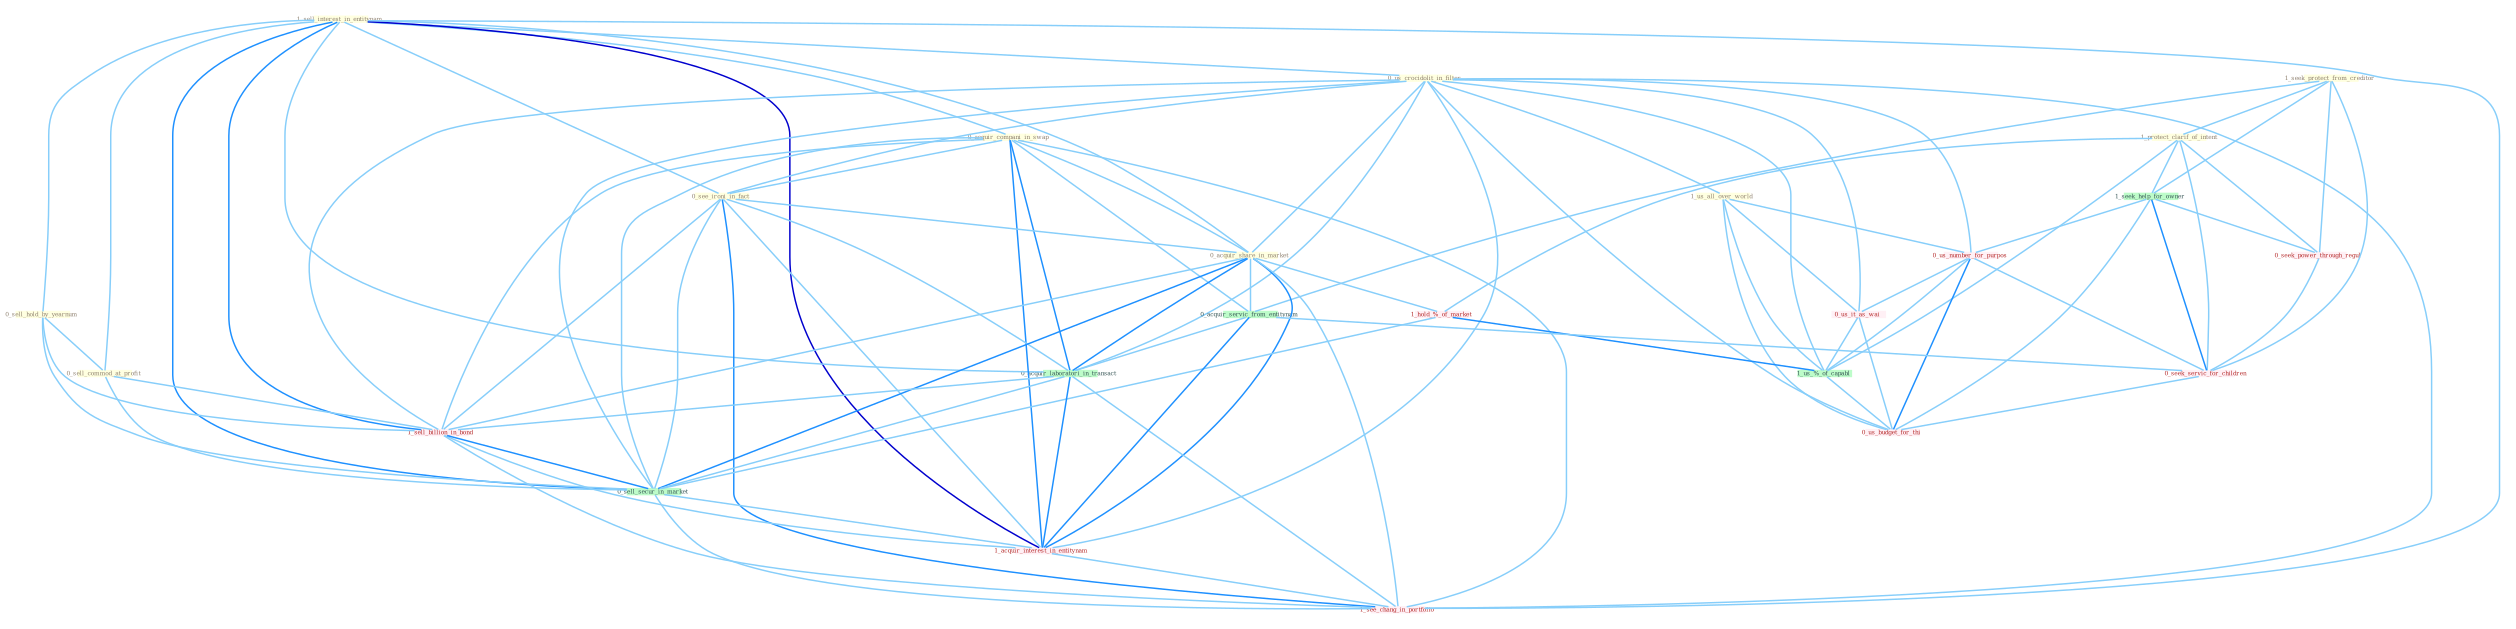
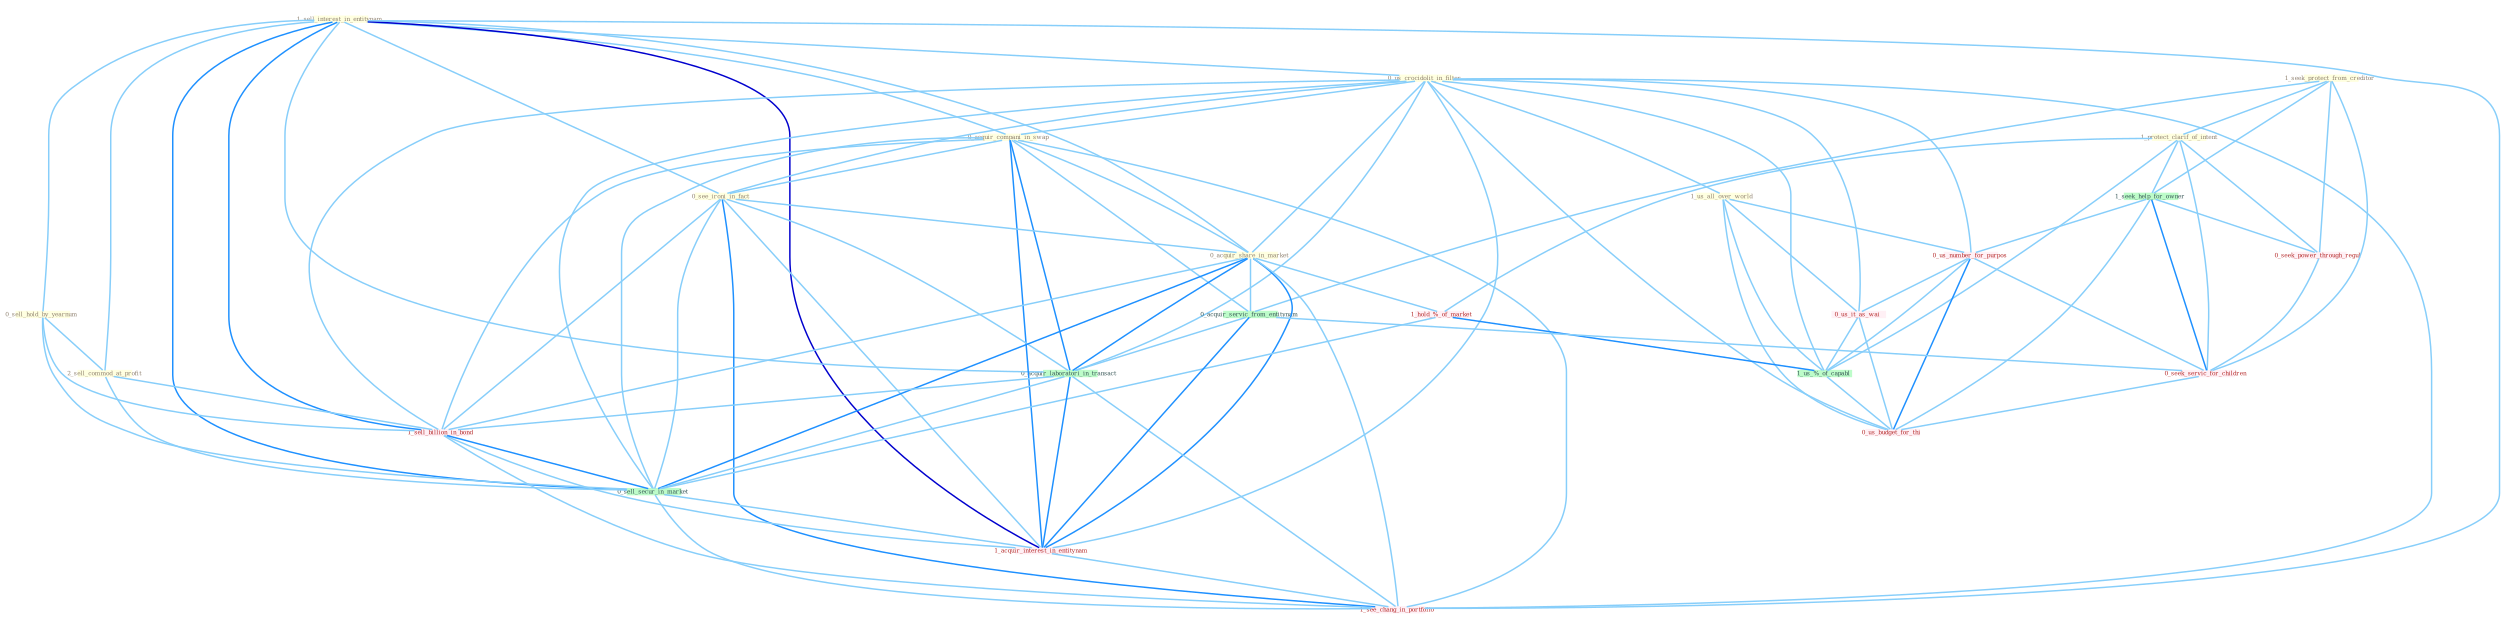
none -> (1188, 112)
(105, 374) -> (105, 374)
